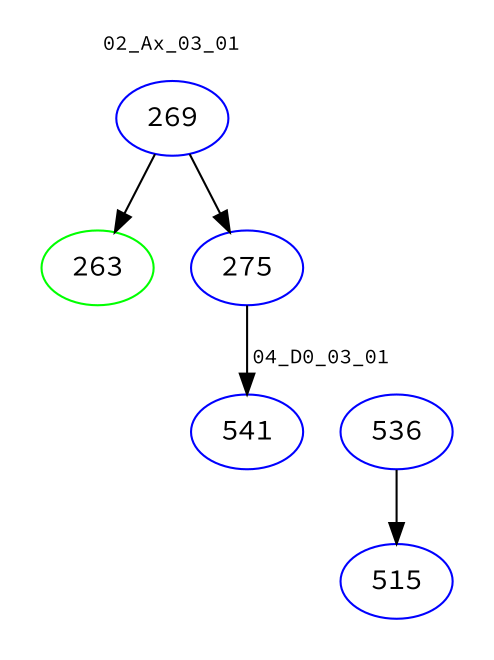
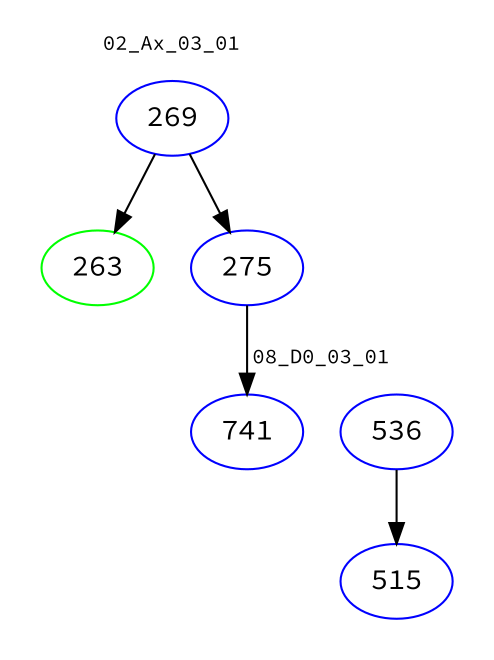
(322, 358) -> (322, 358)
(247, 432) -> (247, 432)
